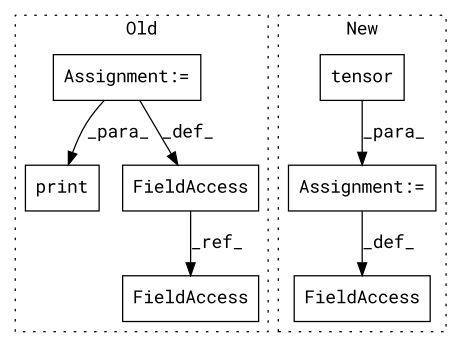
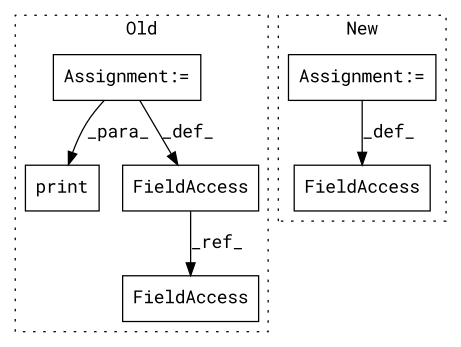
(362, 78) -> none
